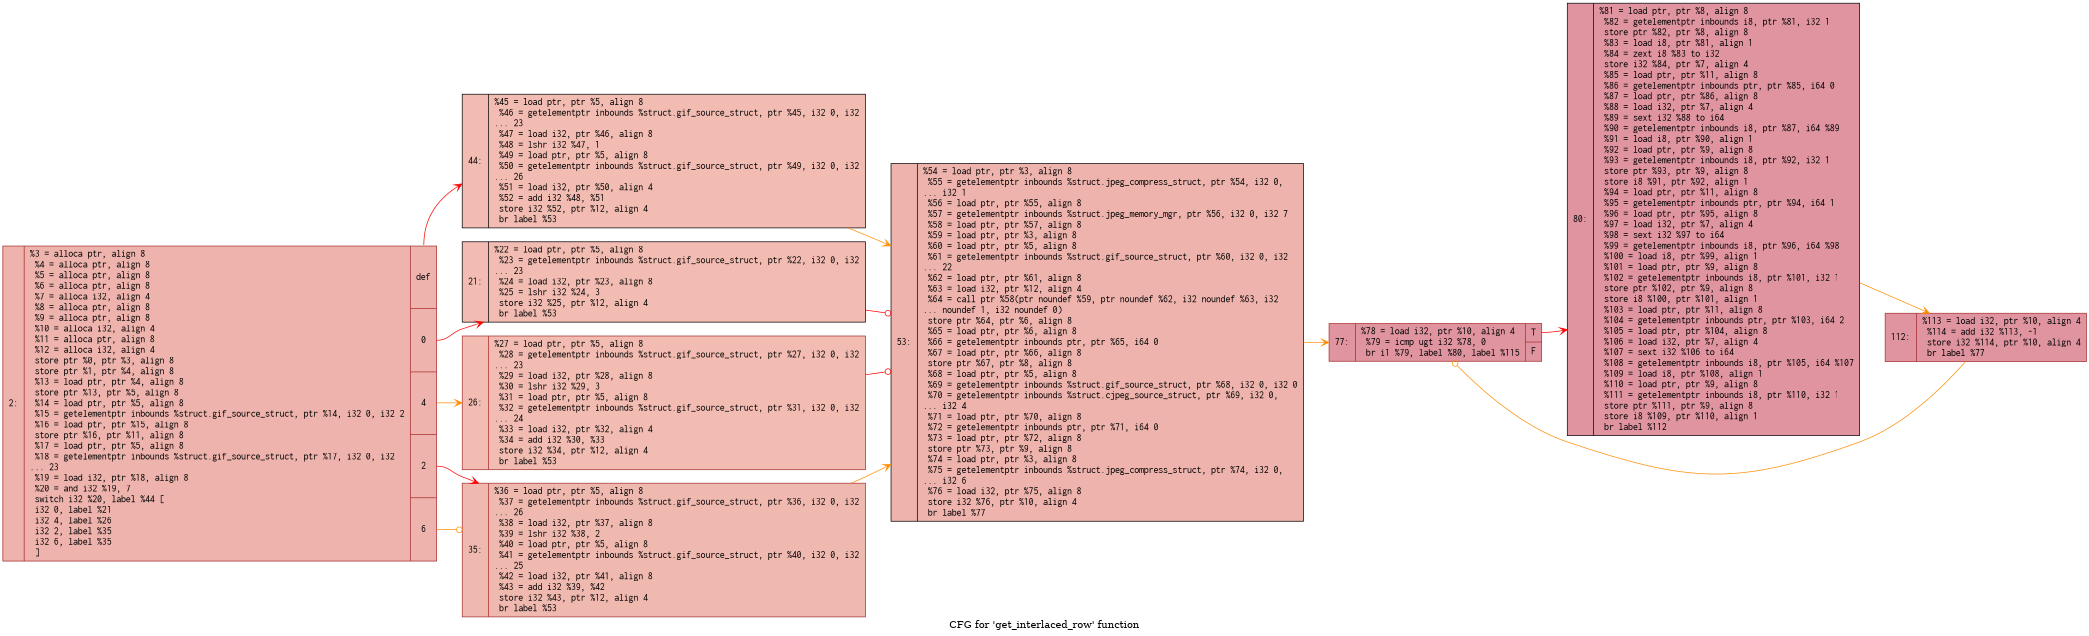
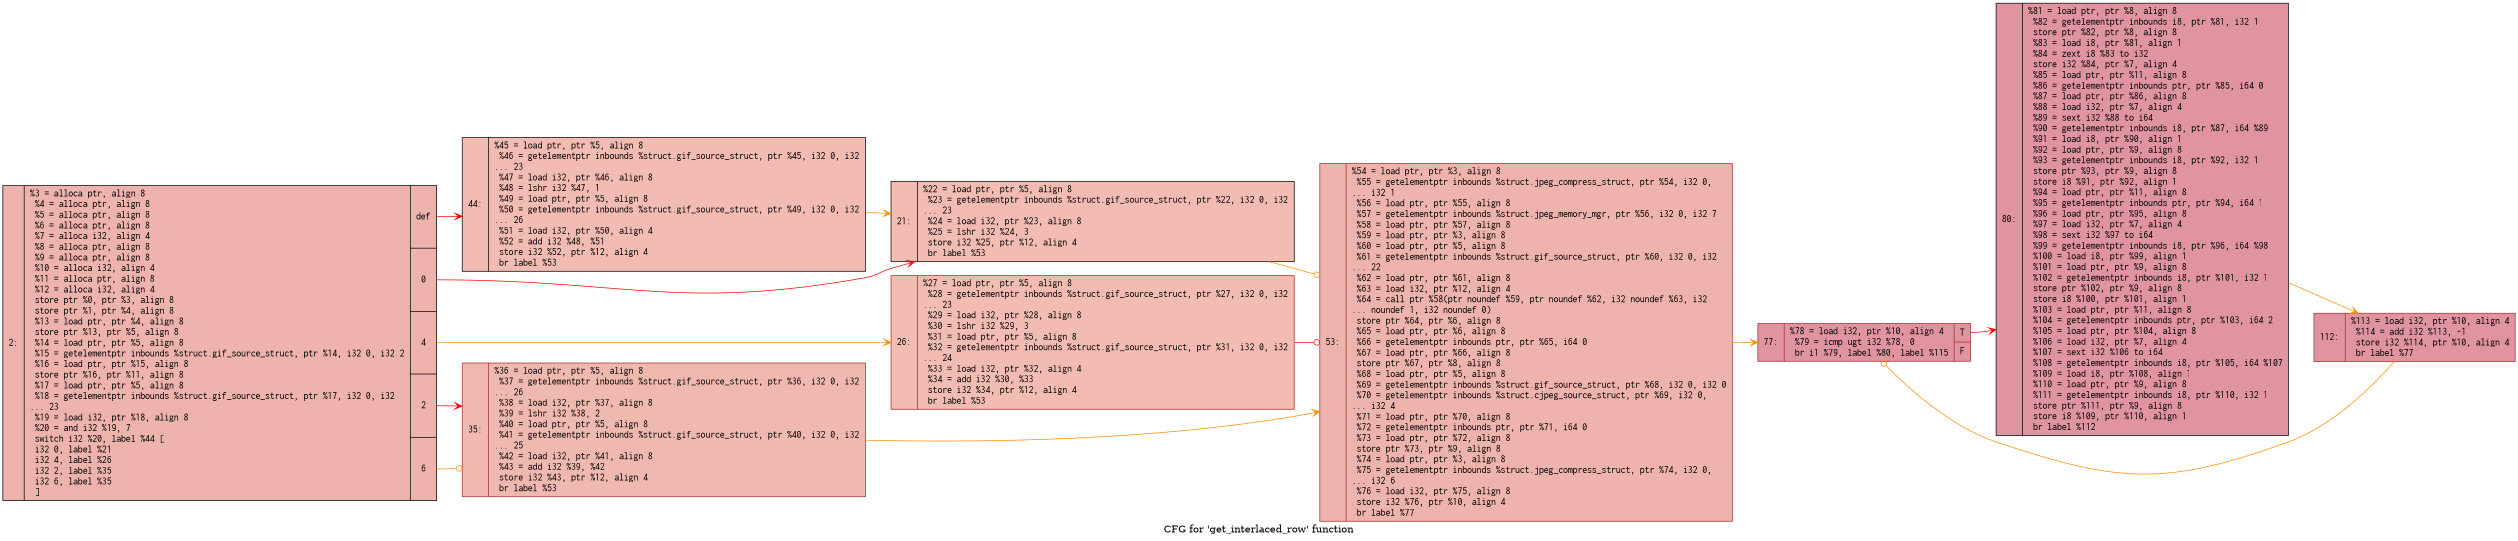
(866, 235) -> (875, 213)
(875, 311) -> (1292, 268)
(1097, 342) -> (1526, 342)
(220, 404) -> (220, 343)
